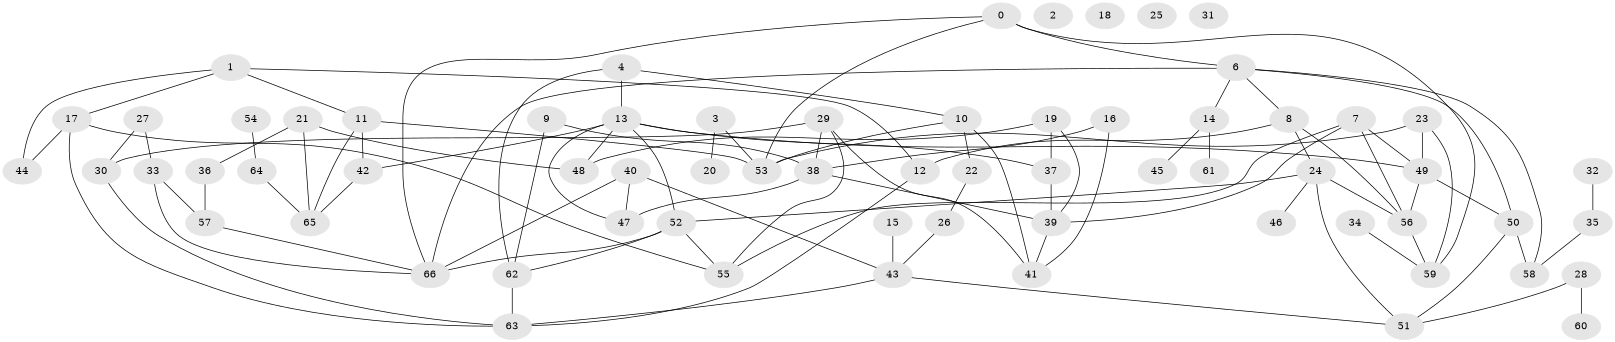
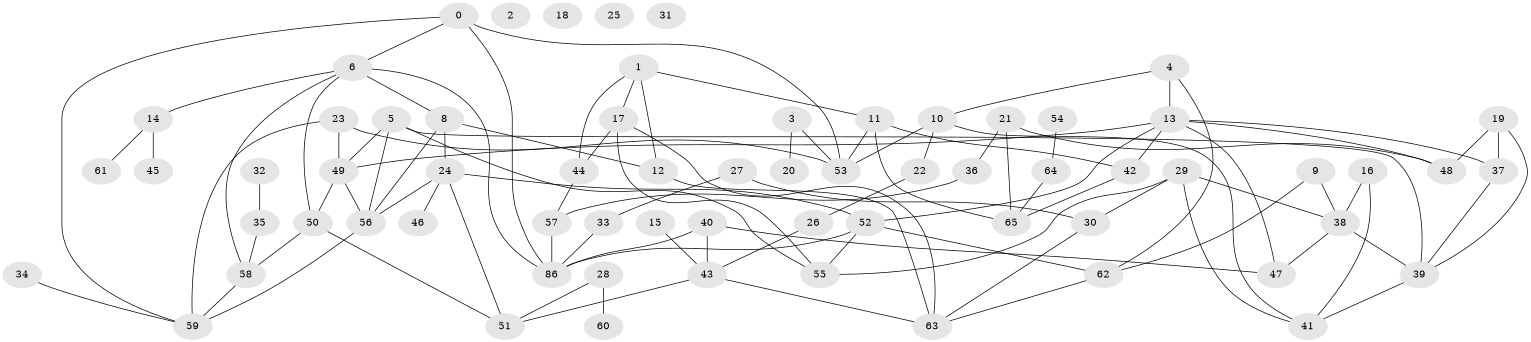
(1356, 119) -> (391, 119)
(179, 197) -> (565, 197)
(430, 275) -> (552, 275)
none -> (219, 301)
